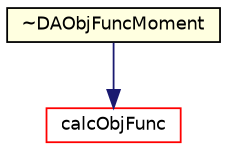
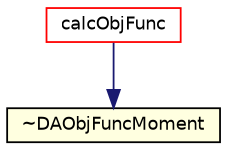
(114, 66) -> (114, 66)
